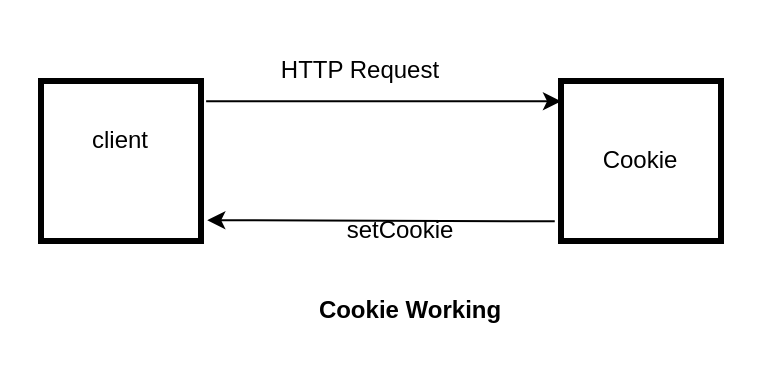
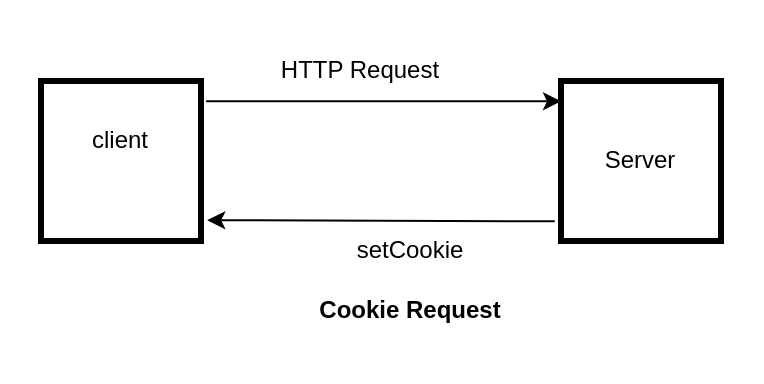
(641, 161) -> (641, 161)
(401, 231) -> (411, 251)
(411, 311) -> (411, 311)
